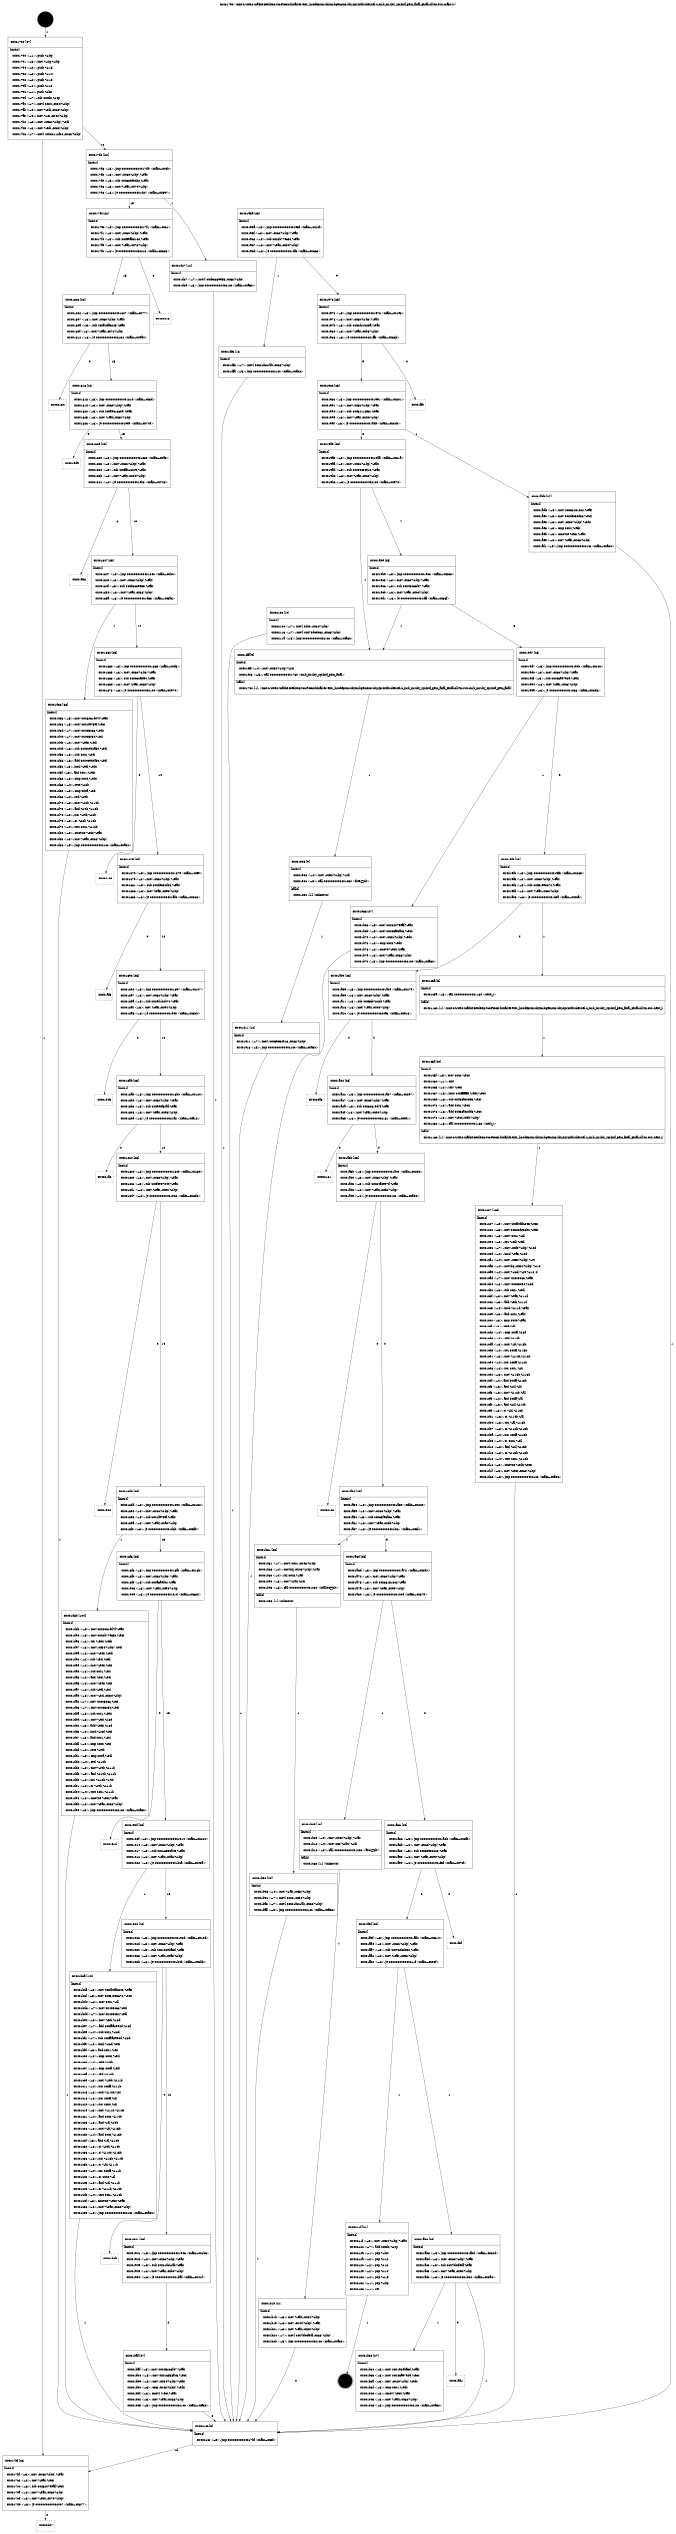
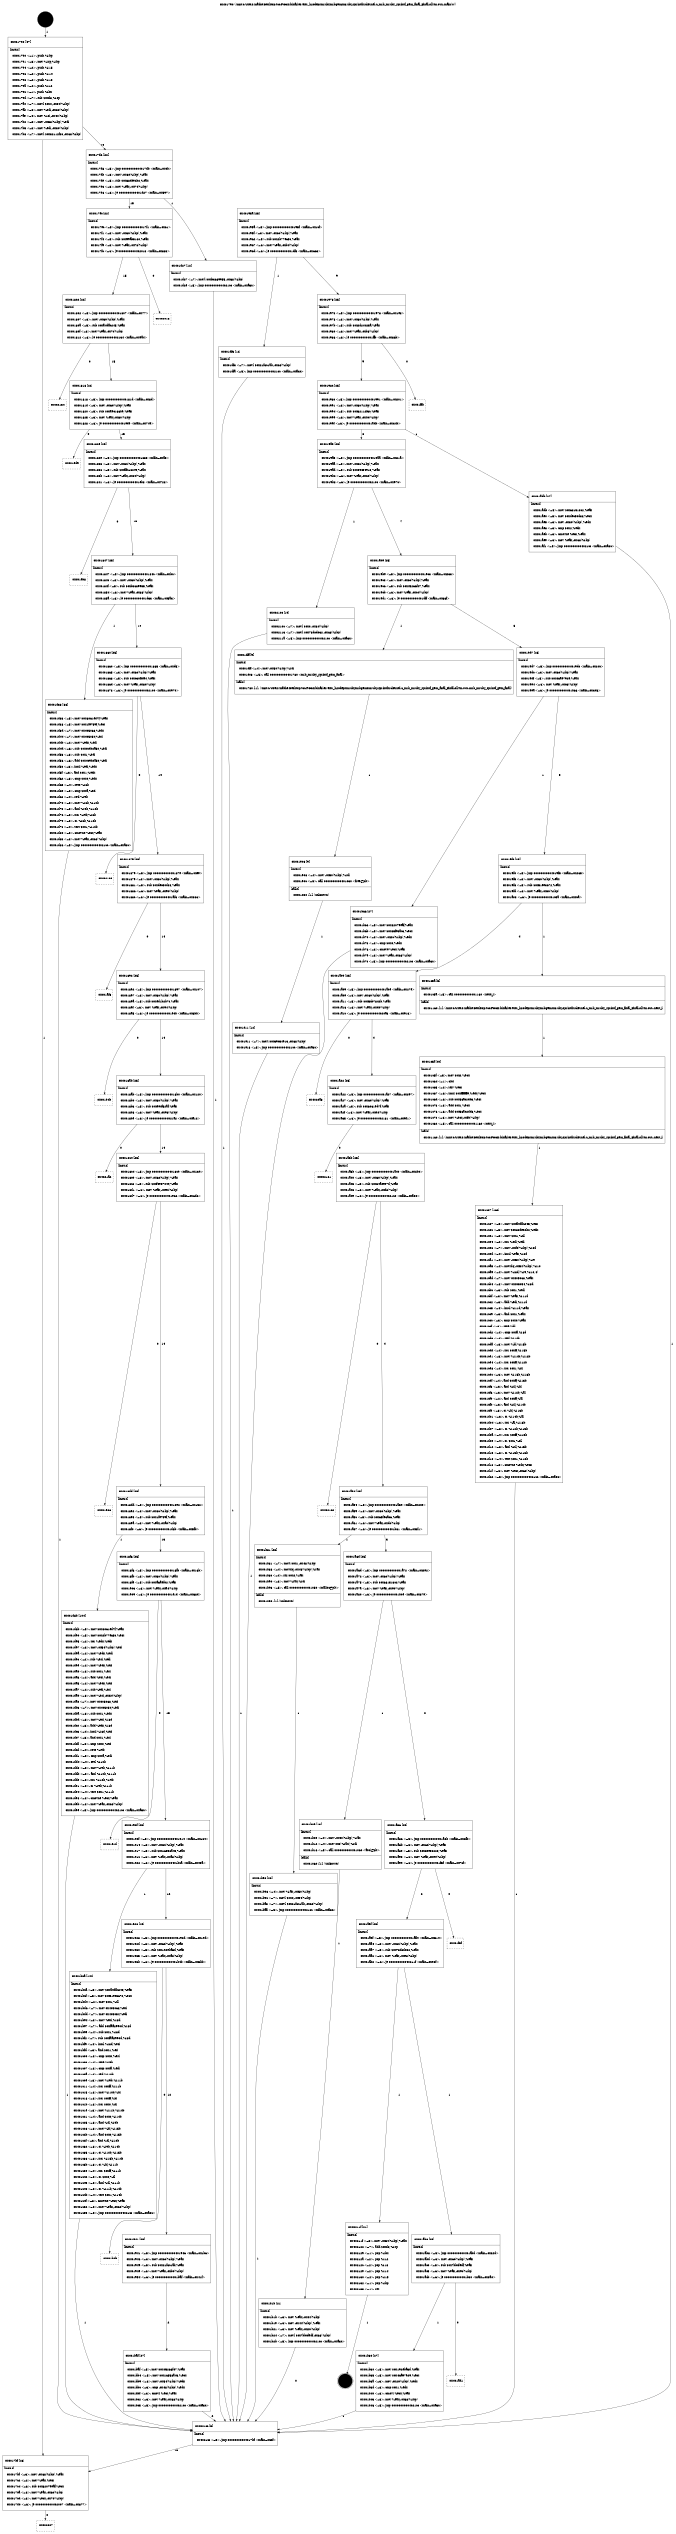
(361, 568) -> (335, 547)
(376, 1138) -> none
(457, 2416) -> (318, 2422)
